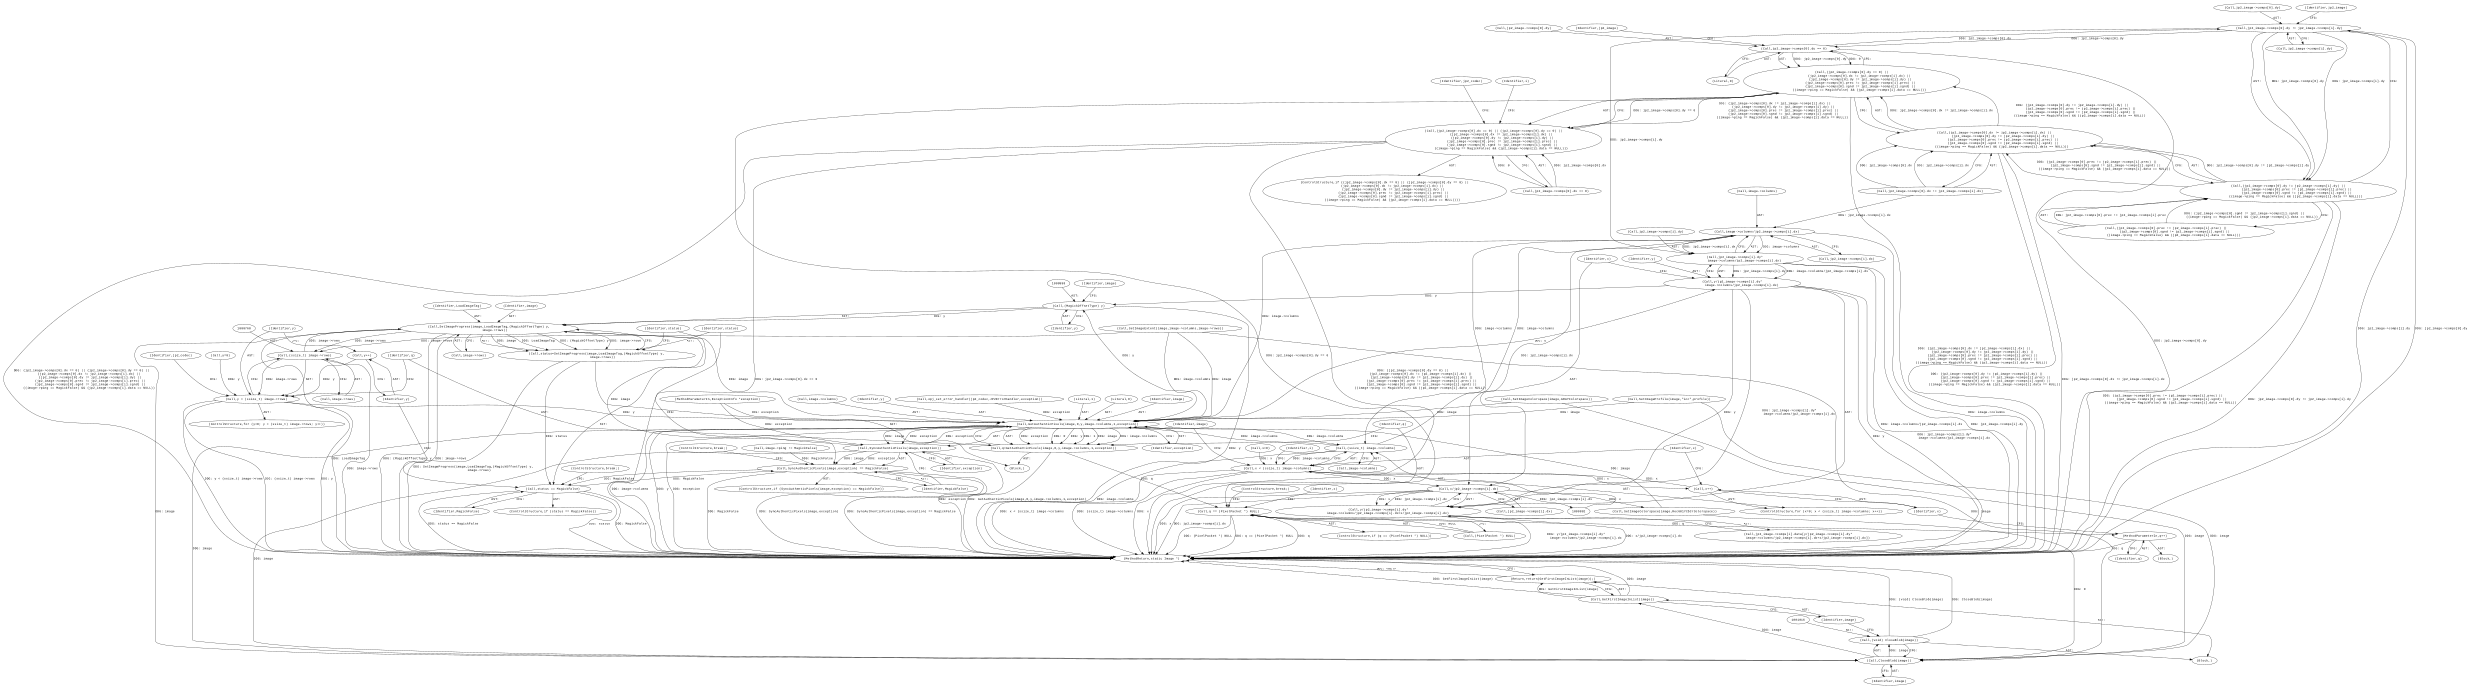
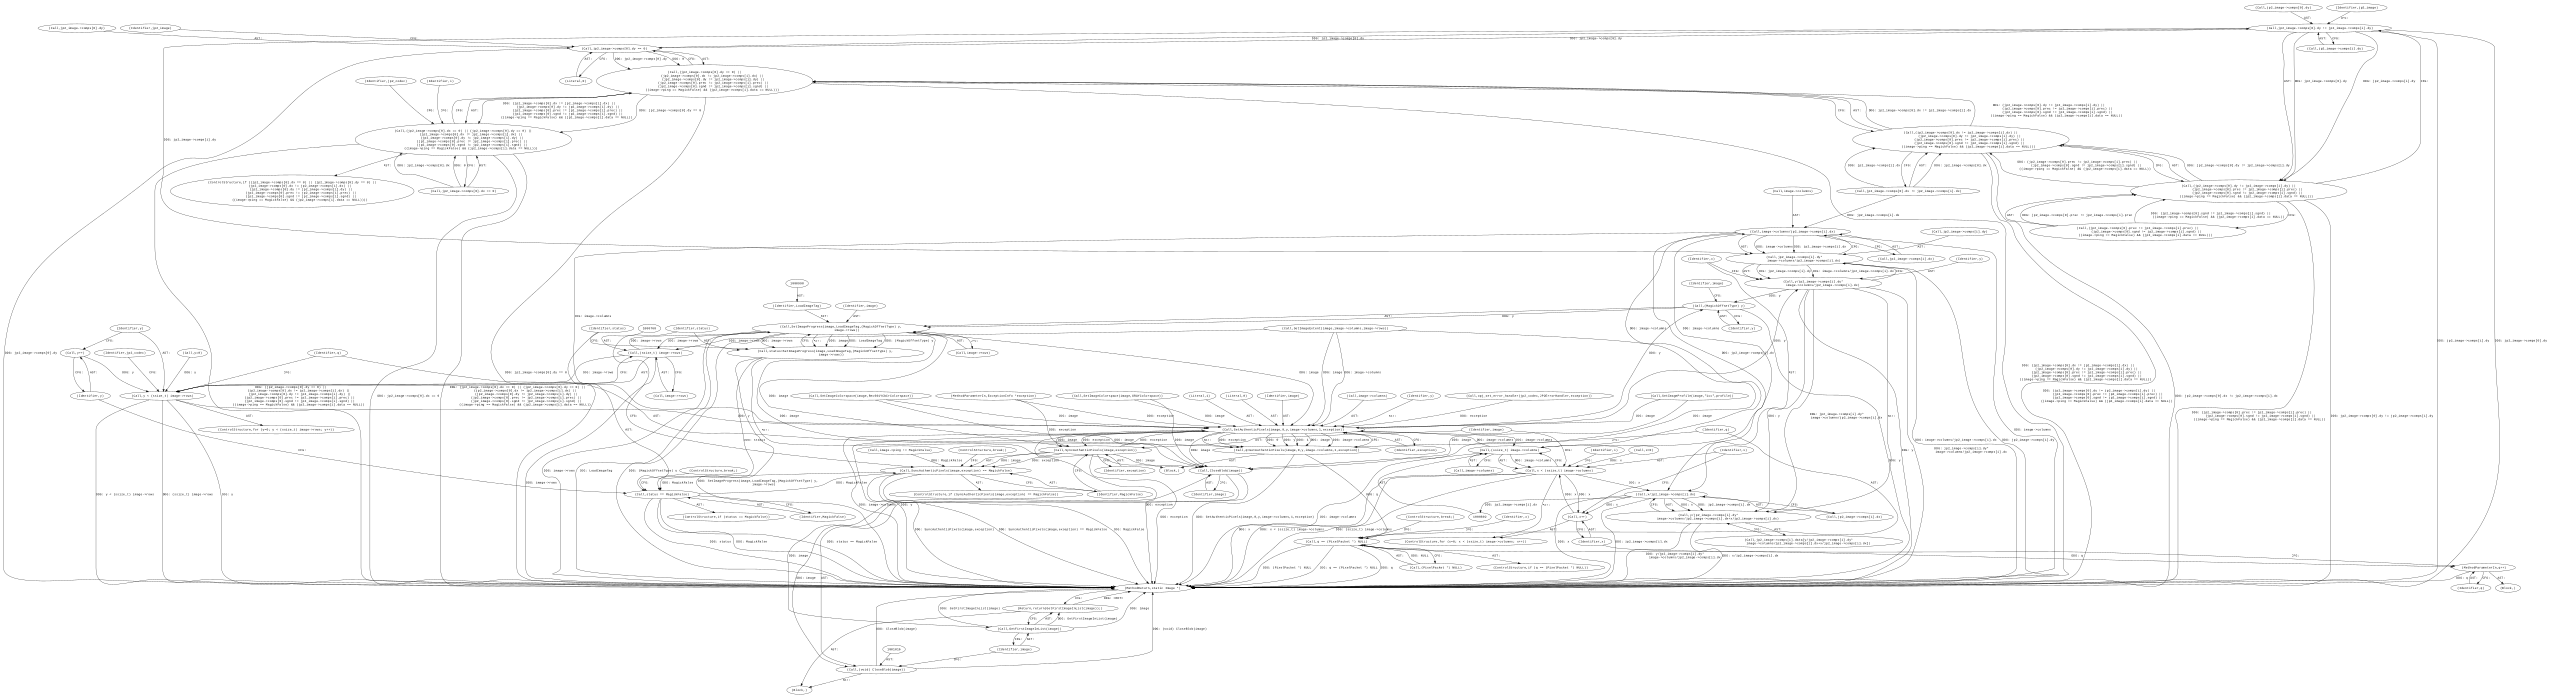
(1068, 294) -> (797, 293)
(1575, 495) -> (1609, 502)
(2080, 589) -> (1124, 440)
(1909, 650) -> none
